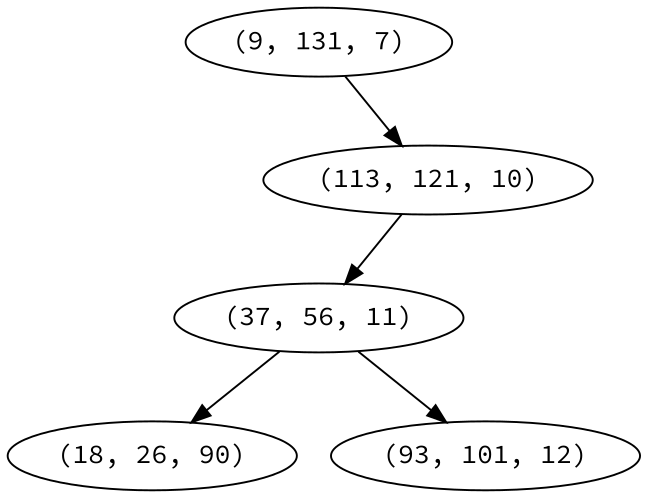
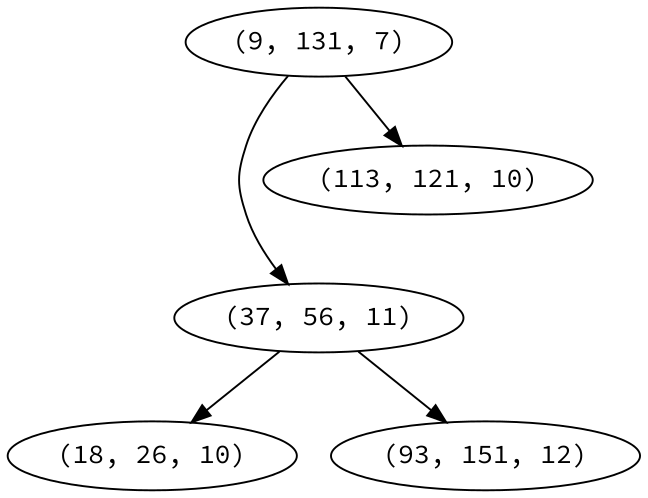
(380, 242) -> (240, 170)
(152, 456) -> (152, 456)
(486, 456) -> (486, 456)
